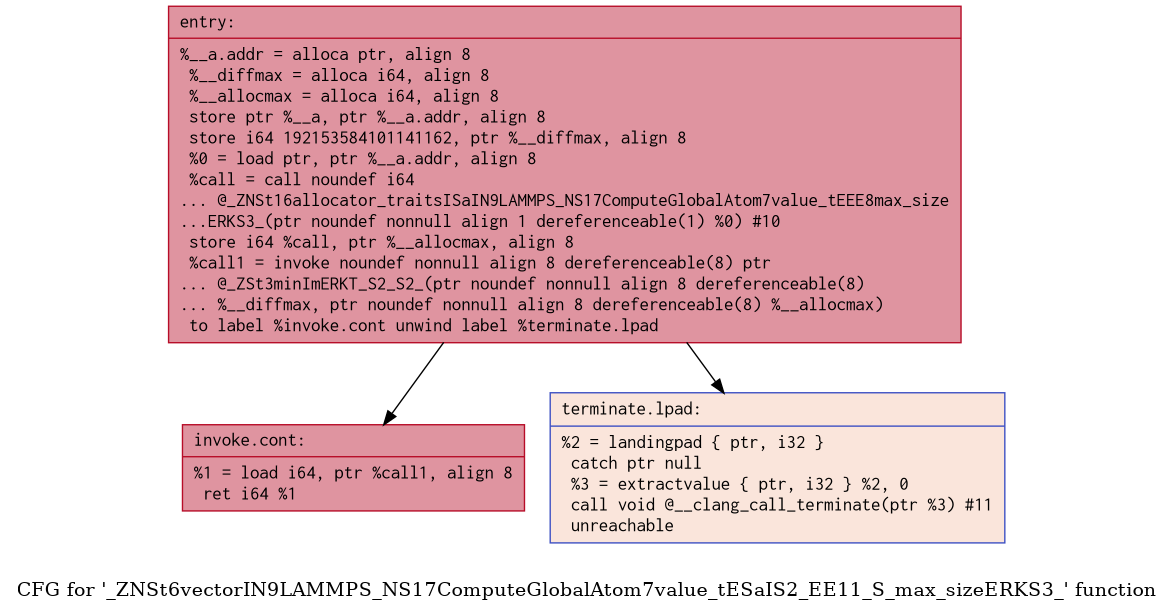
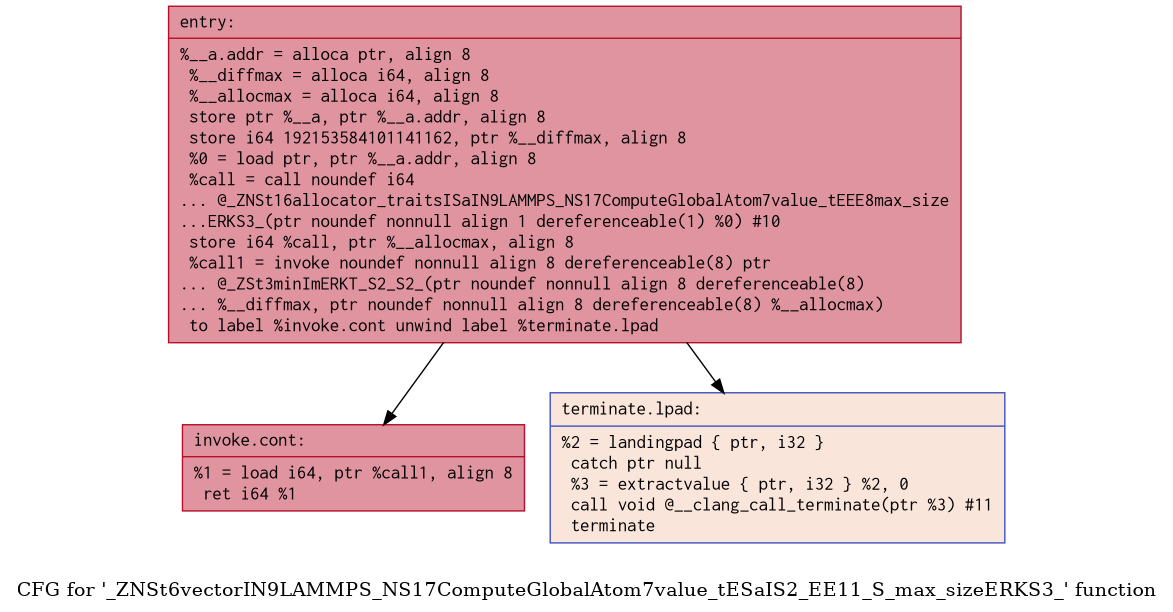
(618, 526) -> (609, 526)
